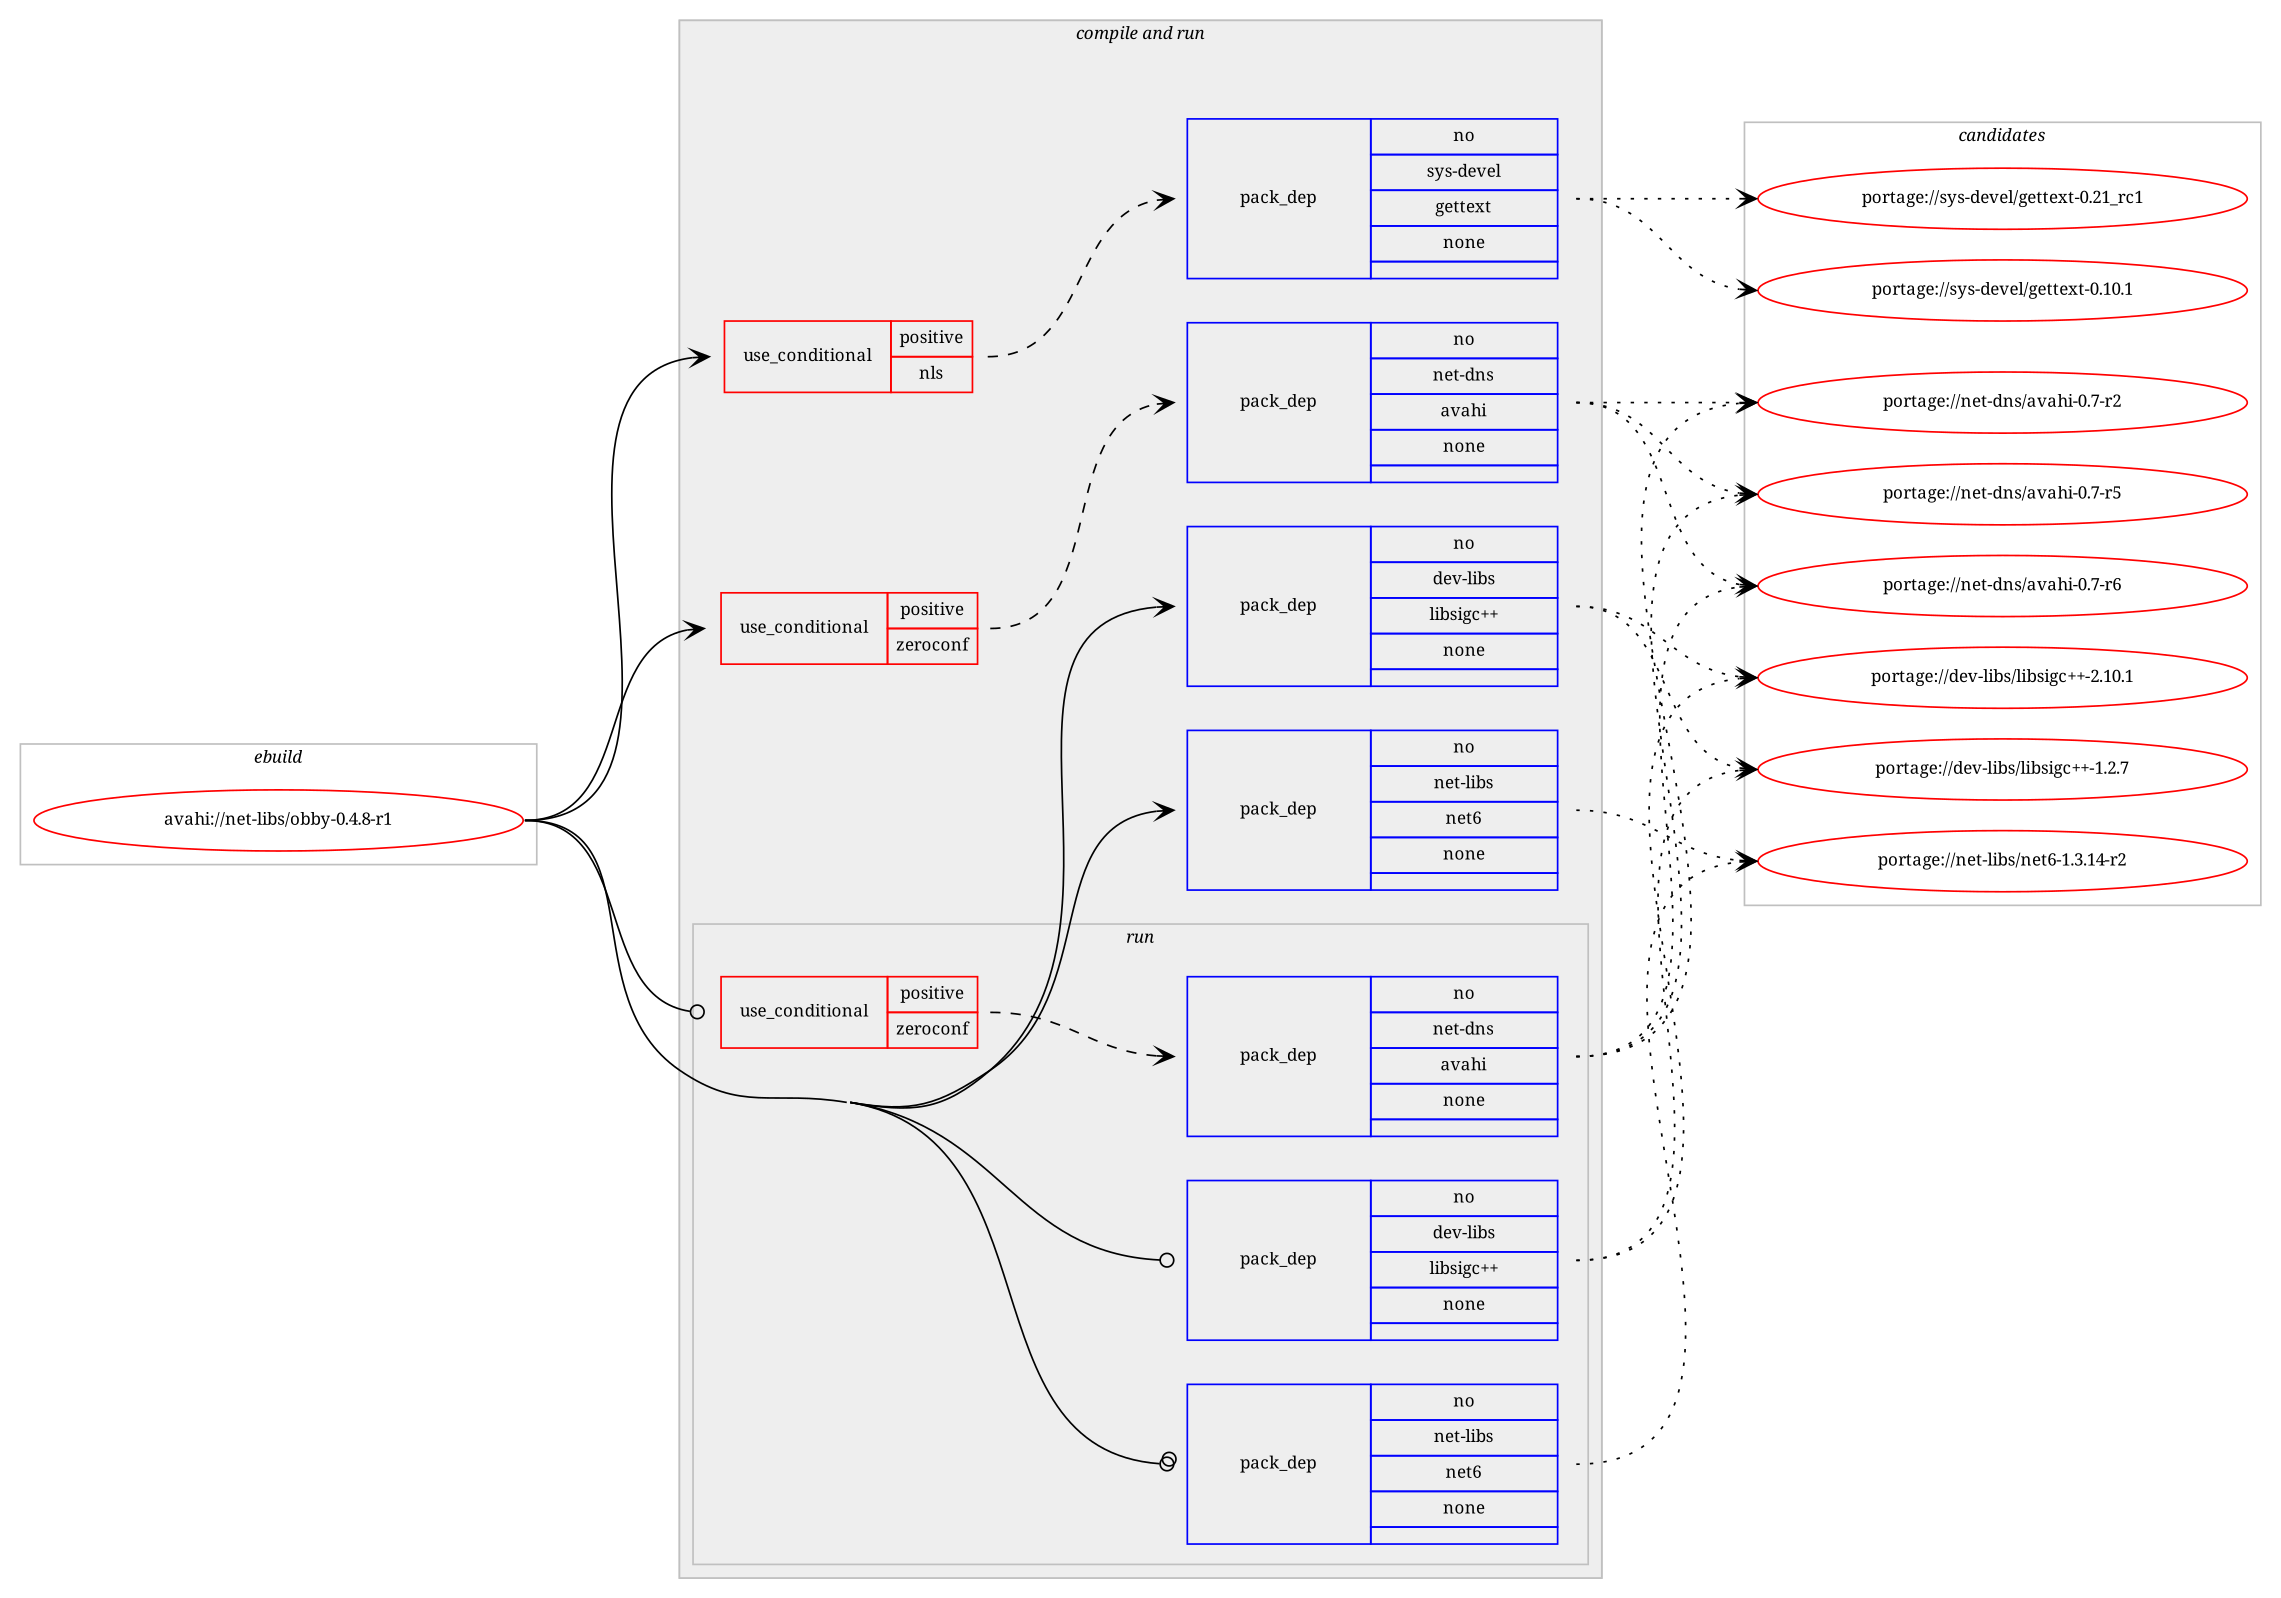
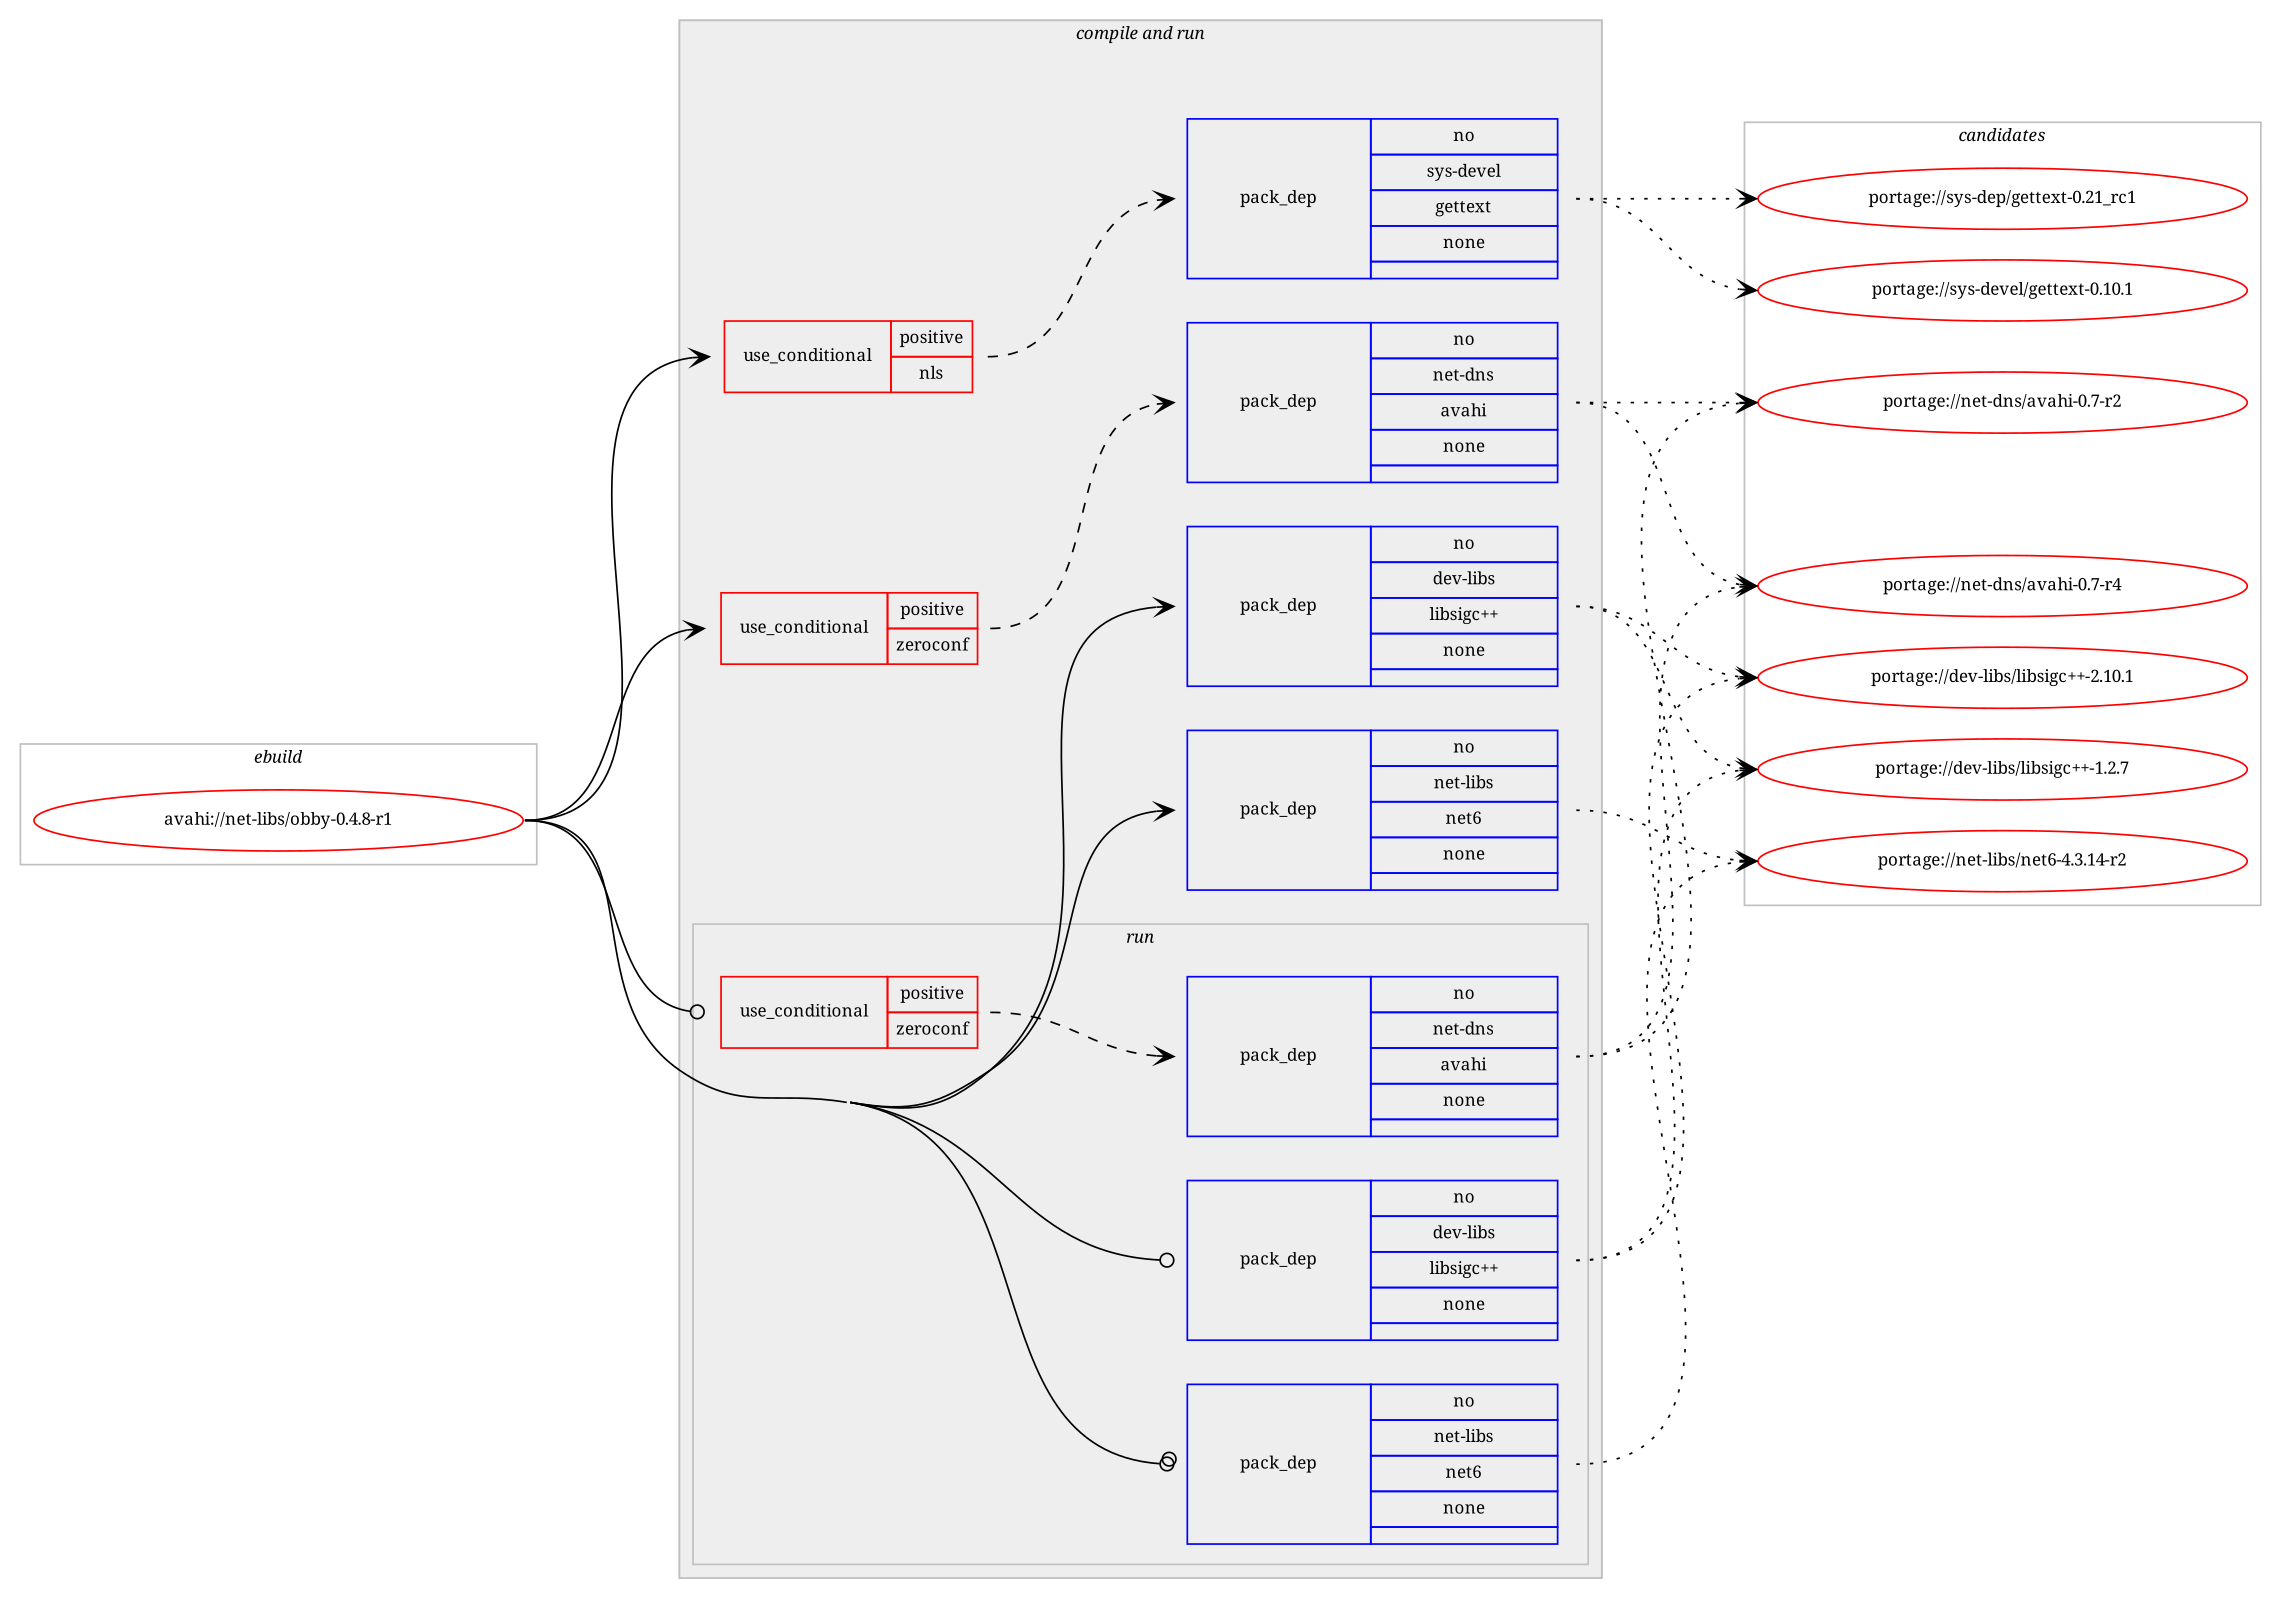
(2003, 199) -> (2003, 199)
(2003, 494) -> none
(2003, 586) -> (2003, 586)
(2003, 861) -> (2003, 861)
